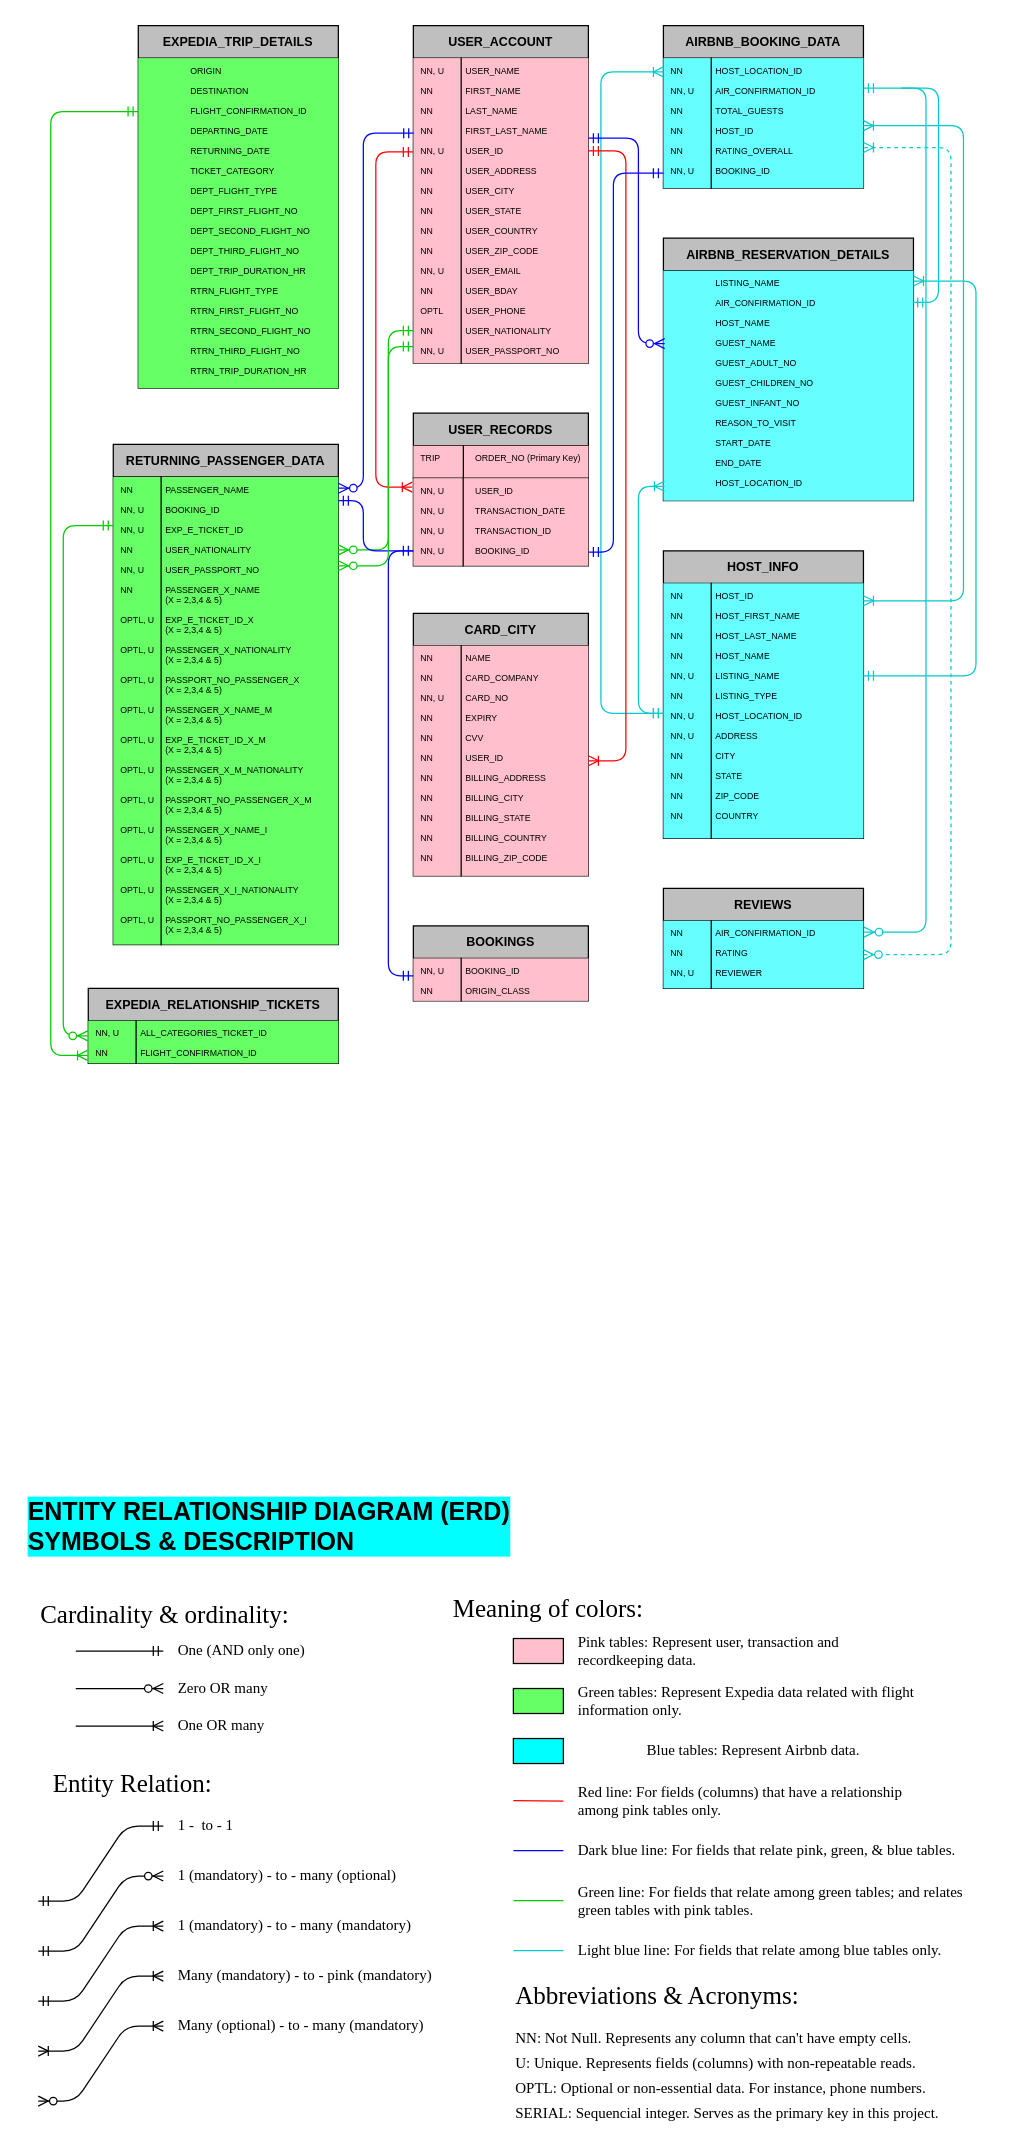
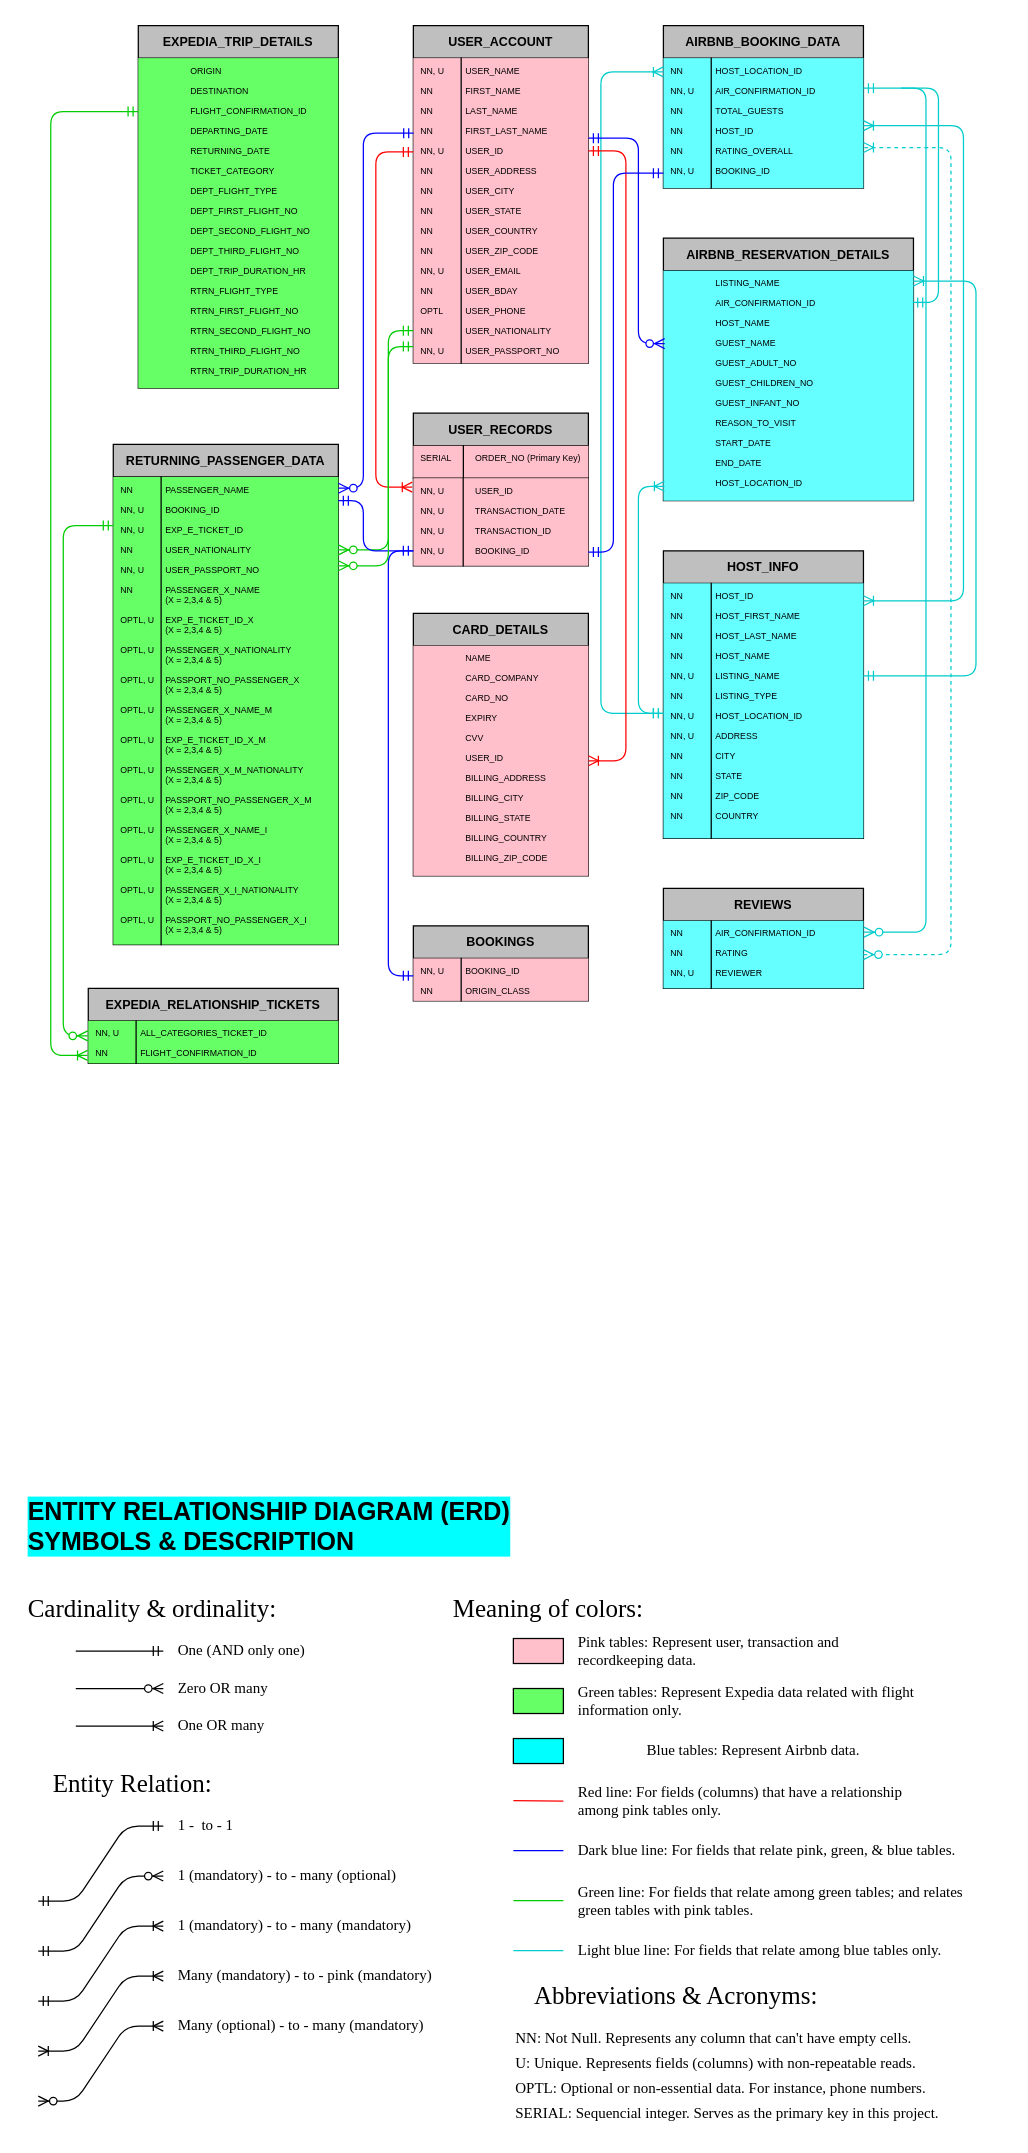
(430, 458) -> (435, 458)
(500, 630) -> (500, 630)
(437, 761) -> none
(169, 1613) -> (156, 1607)
(662, 1994) -> (681, 1994)
